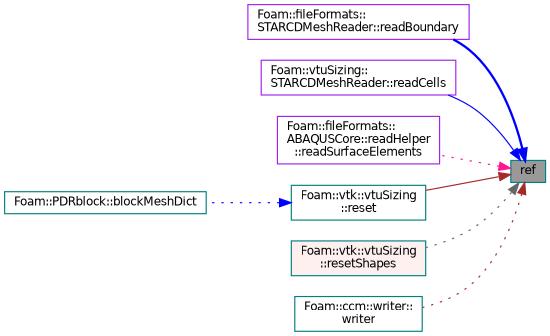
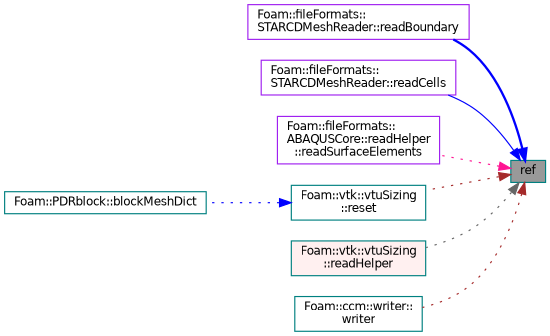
(359, 78) -> (359, 78)
(462, 184) -> (462, 184)
(359, 258) -> (359, 258)
